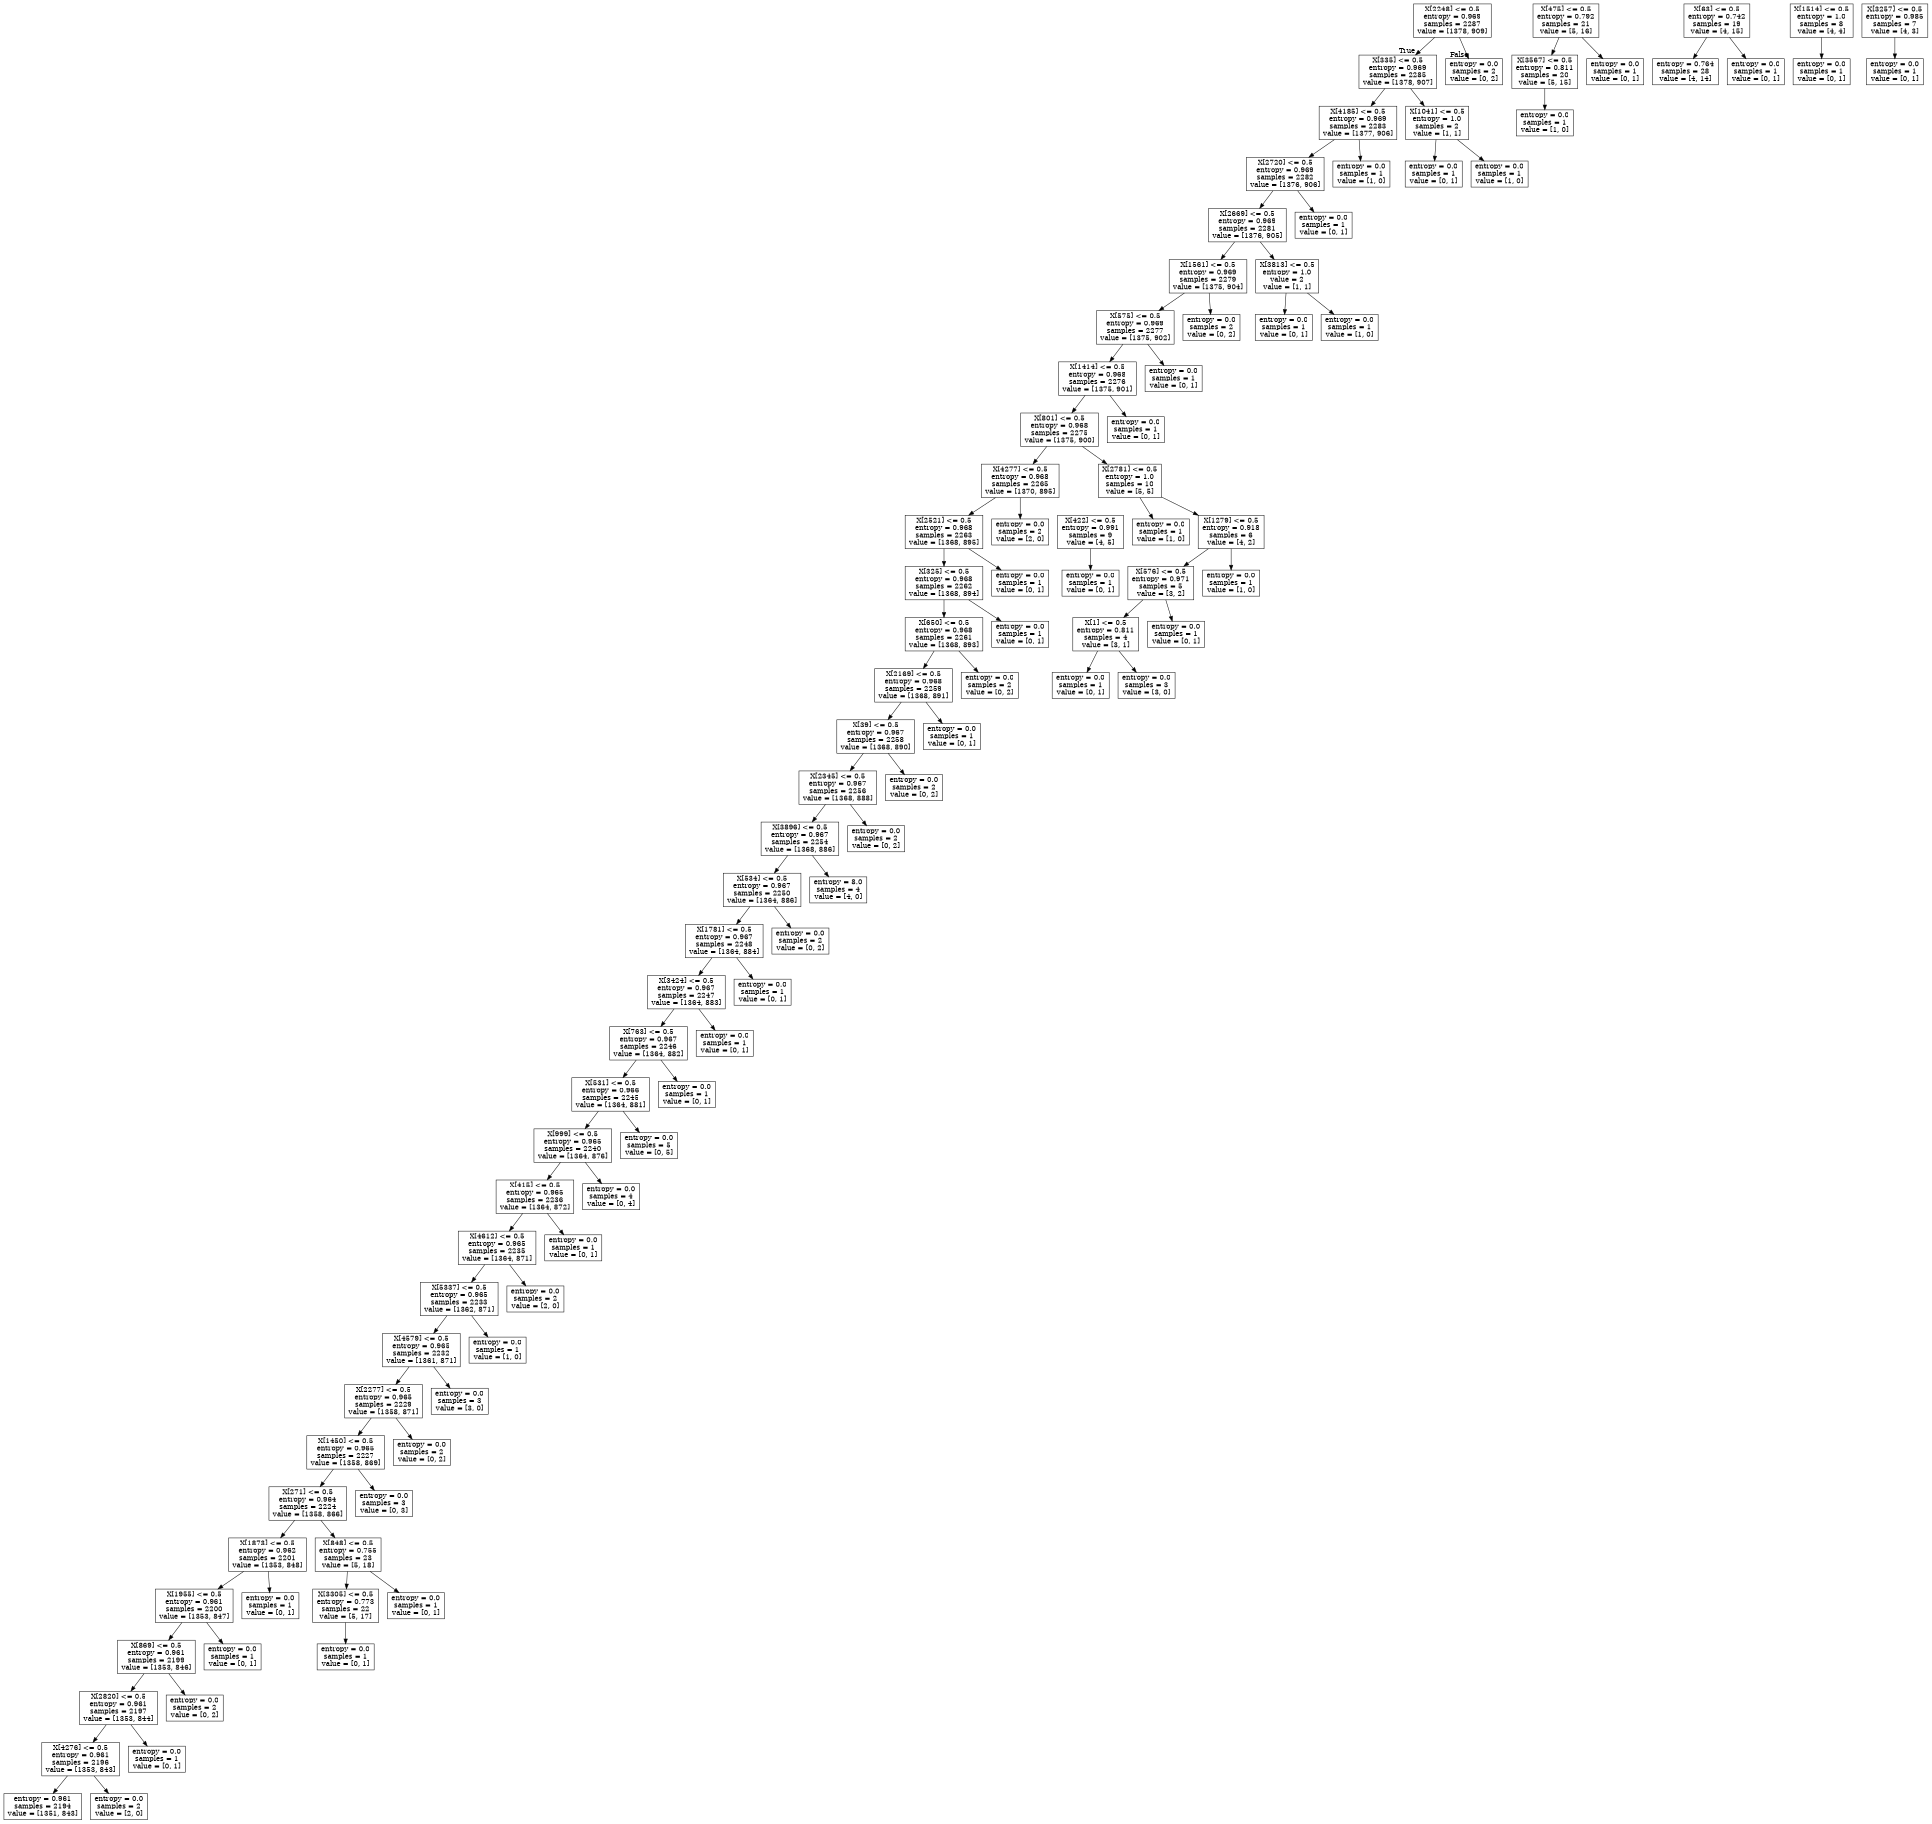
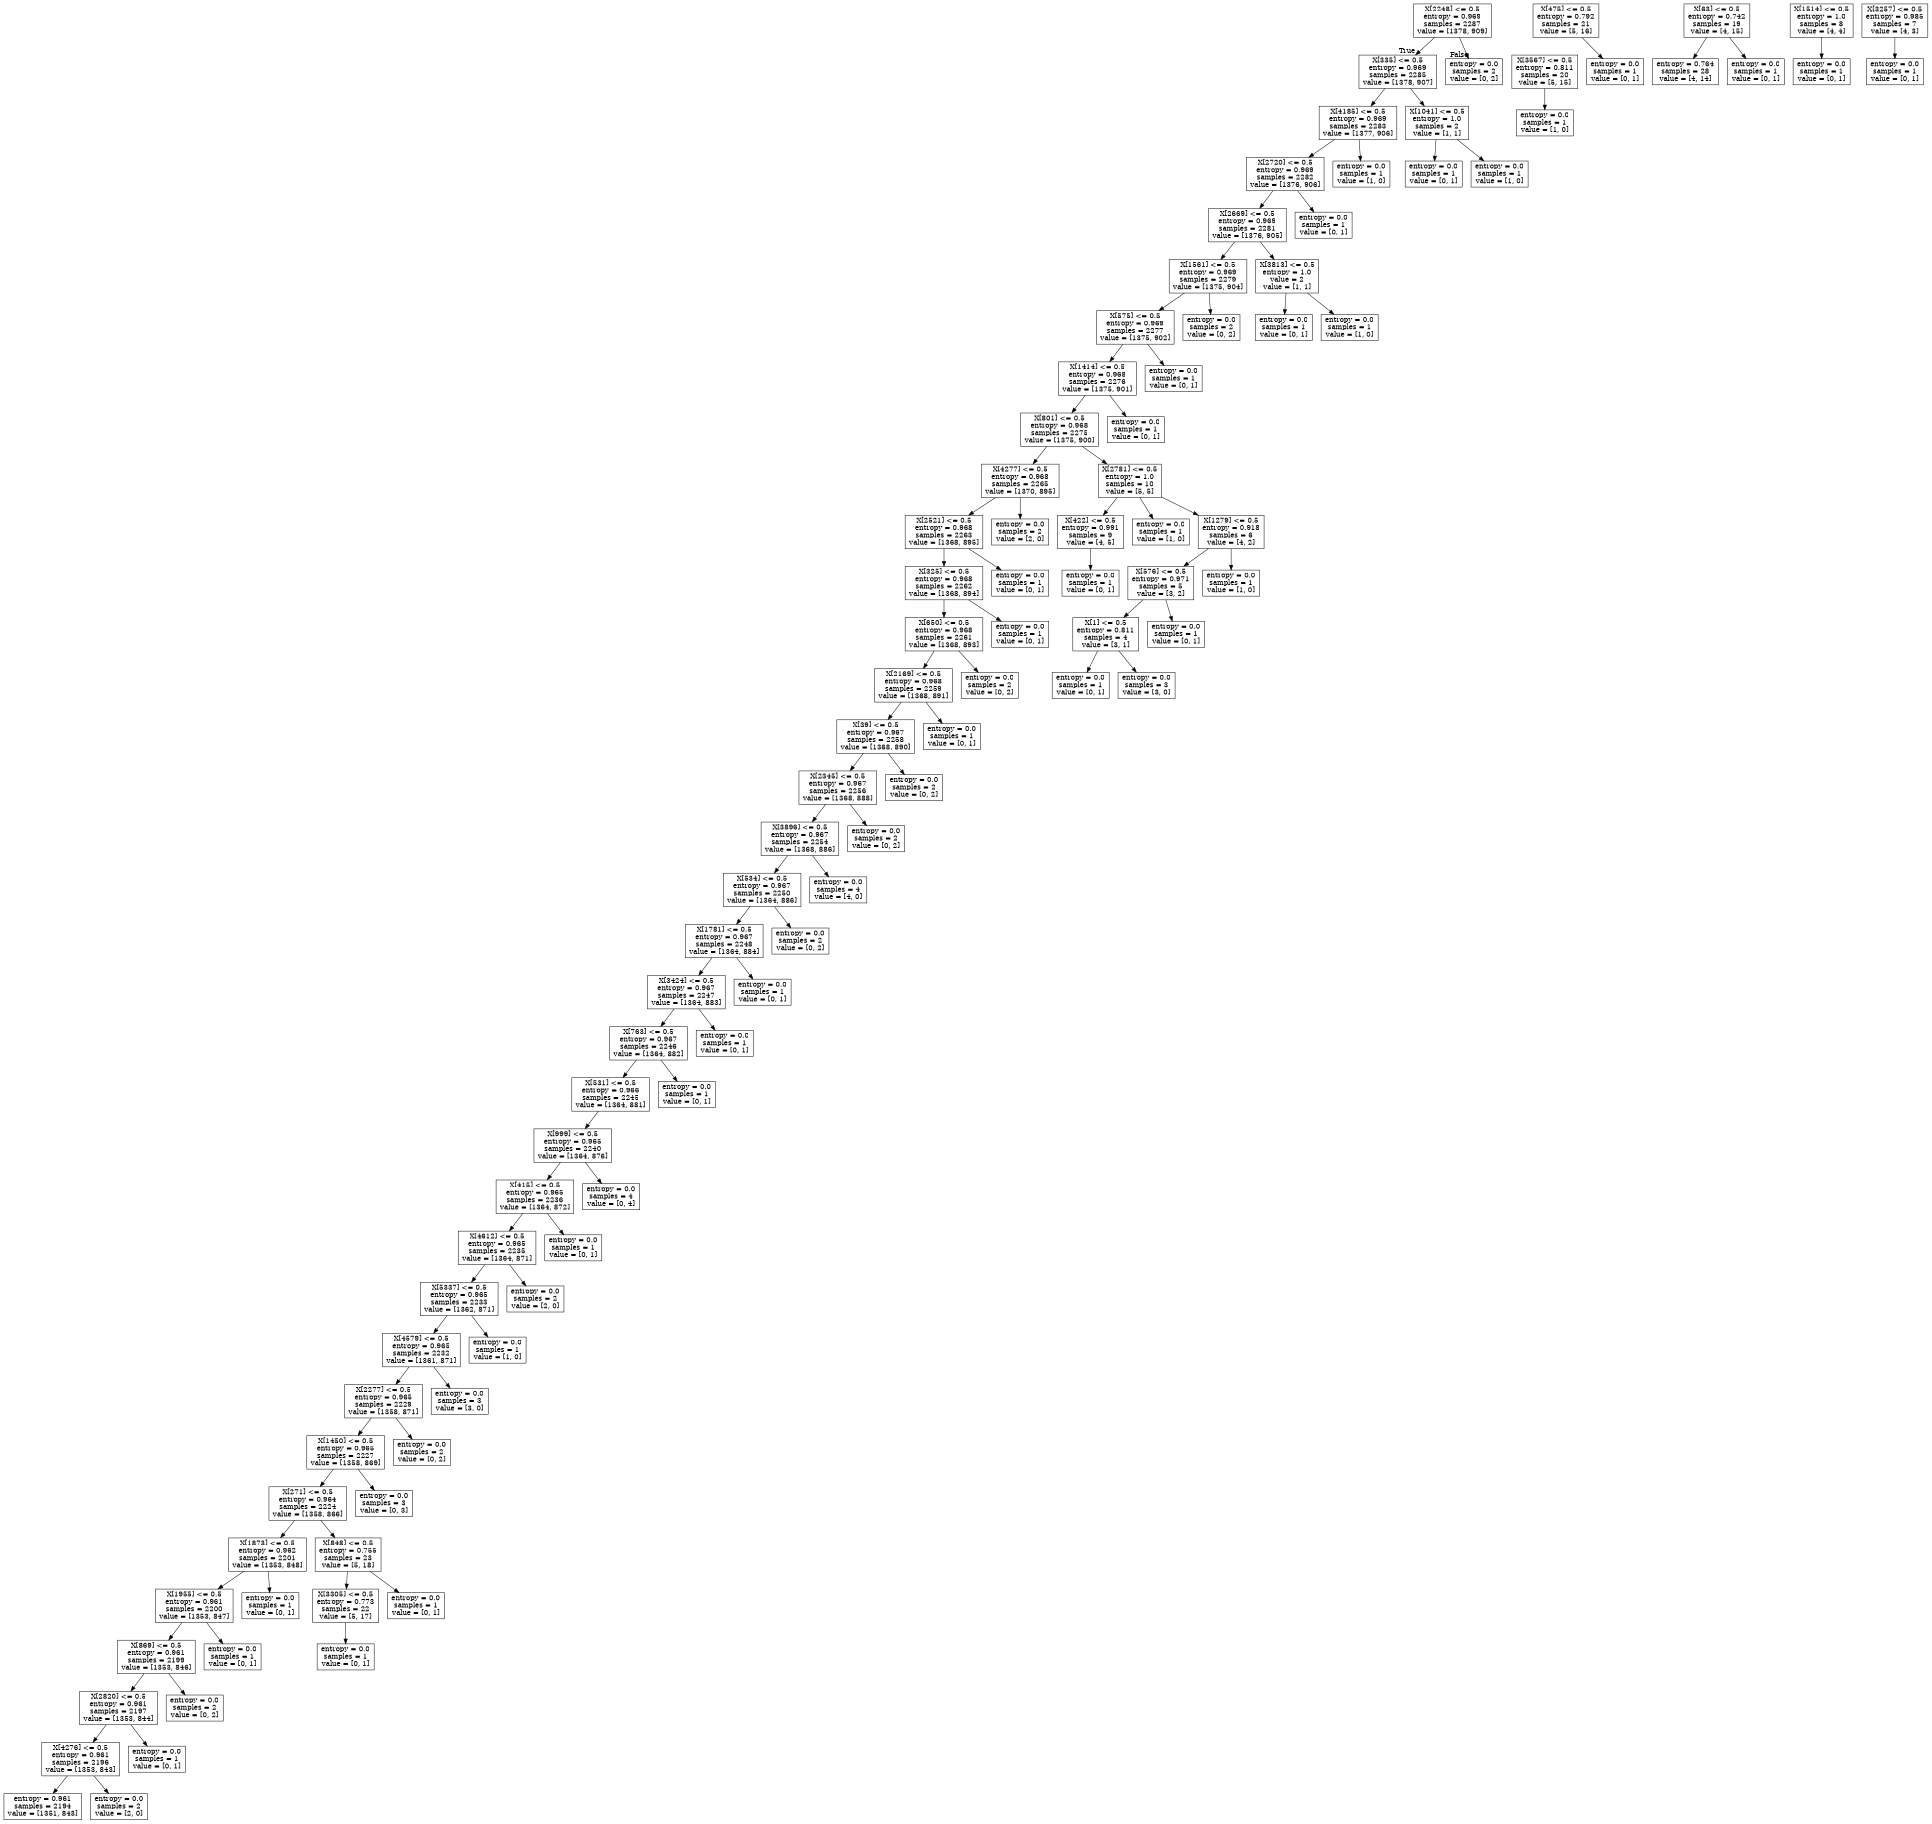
(1556, 44) -> none
none -> (1112, 504)
(838, 890) -> (838, 890)
(649, 1146) -> none
